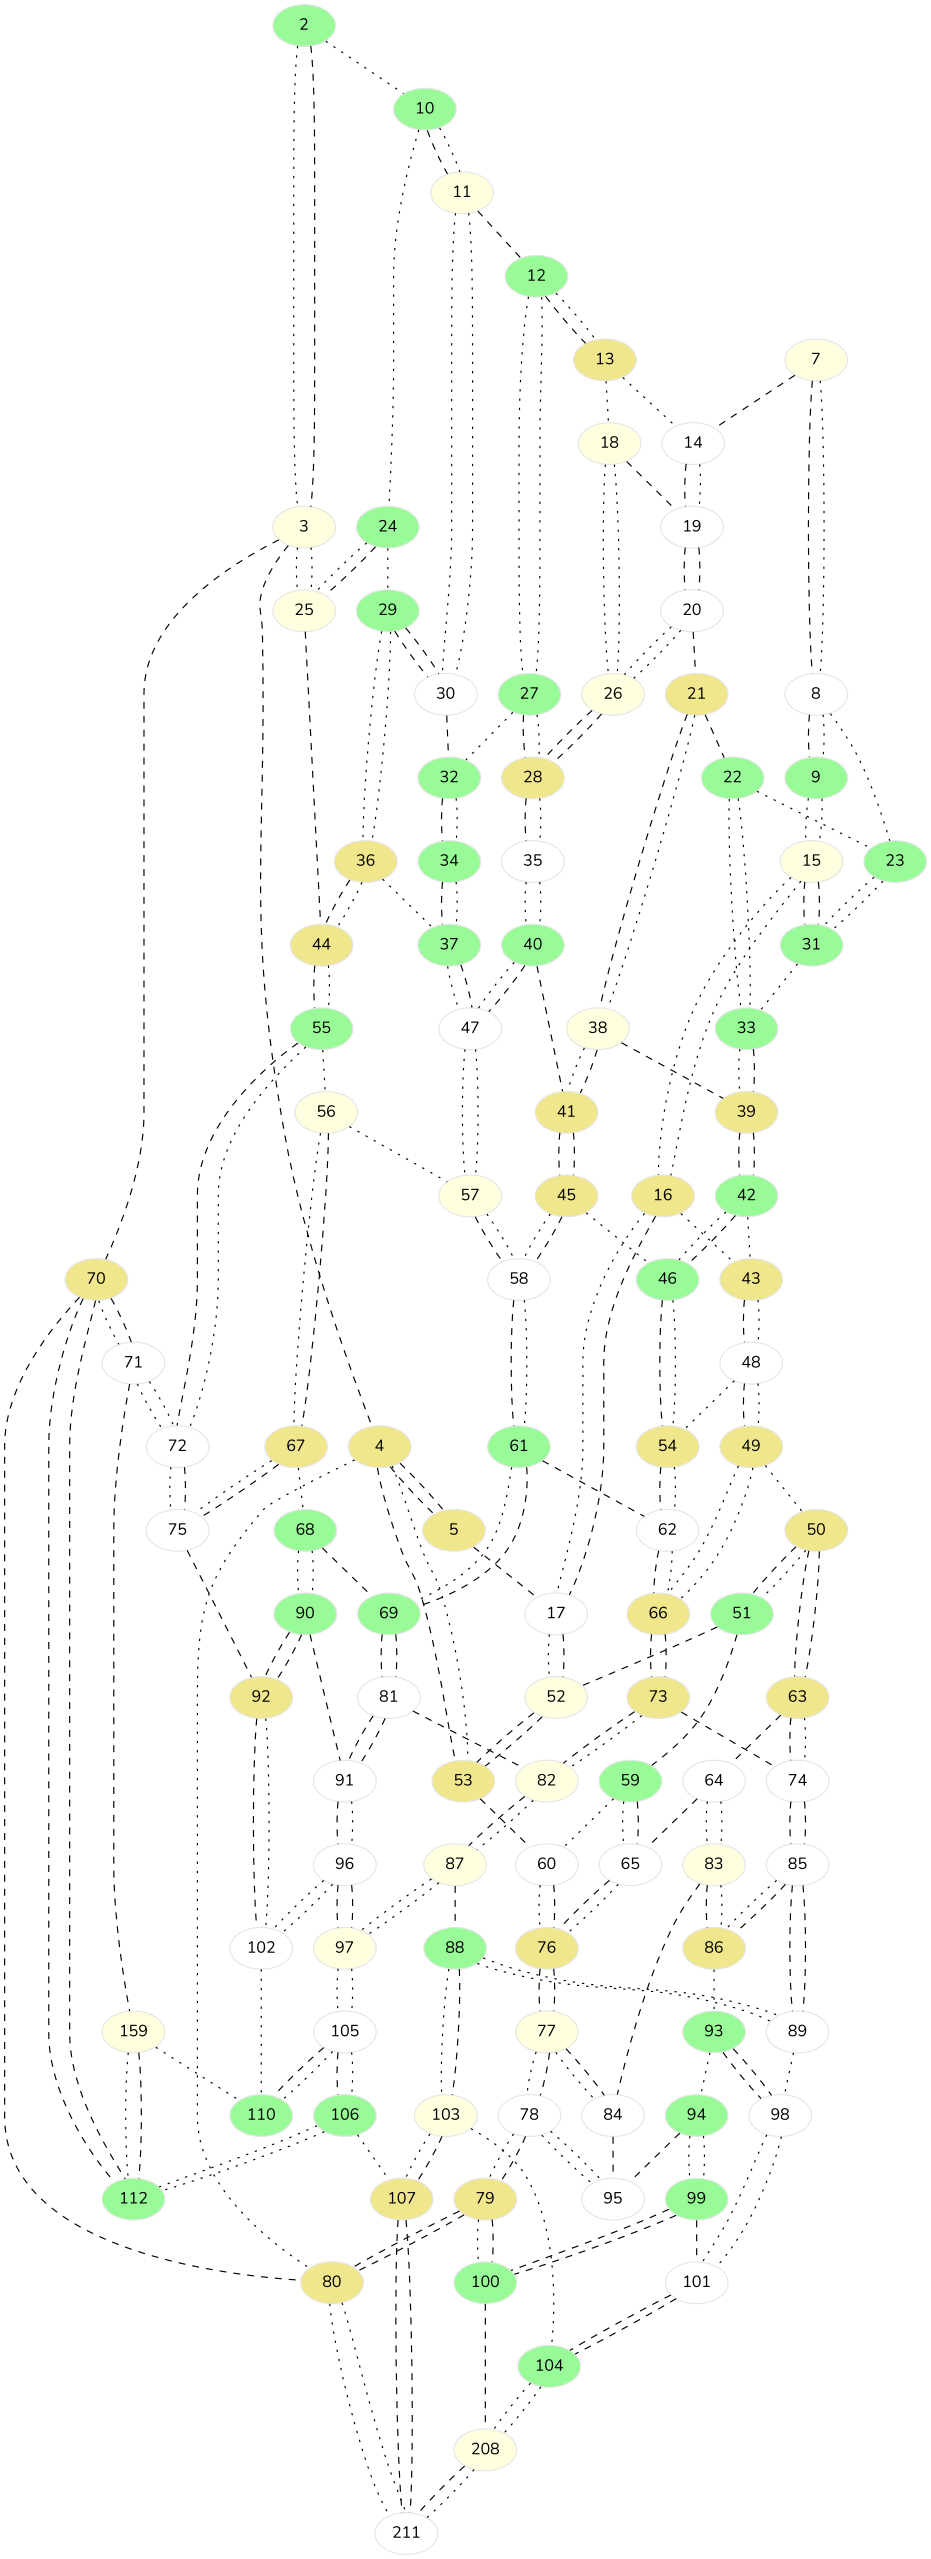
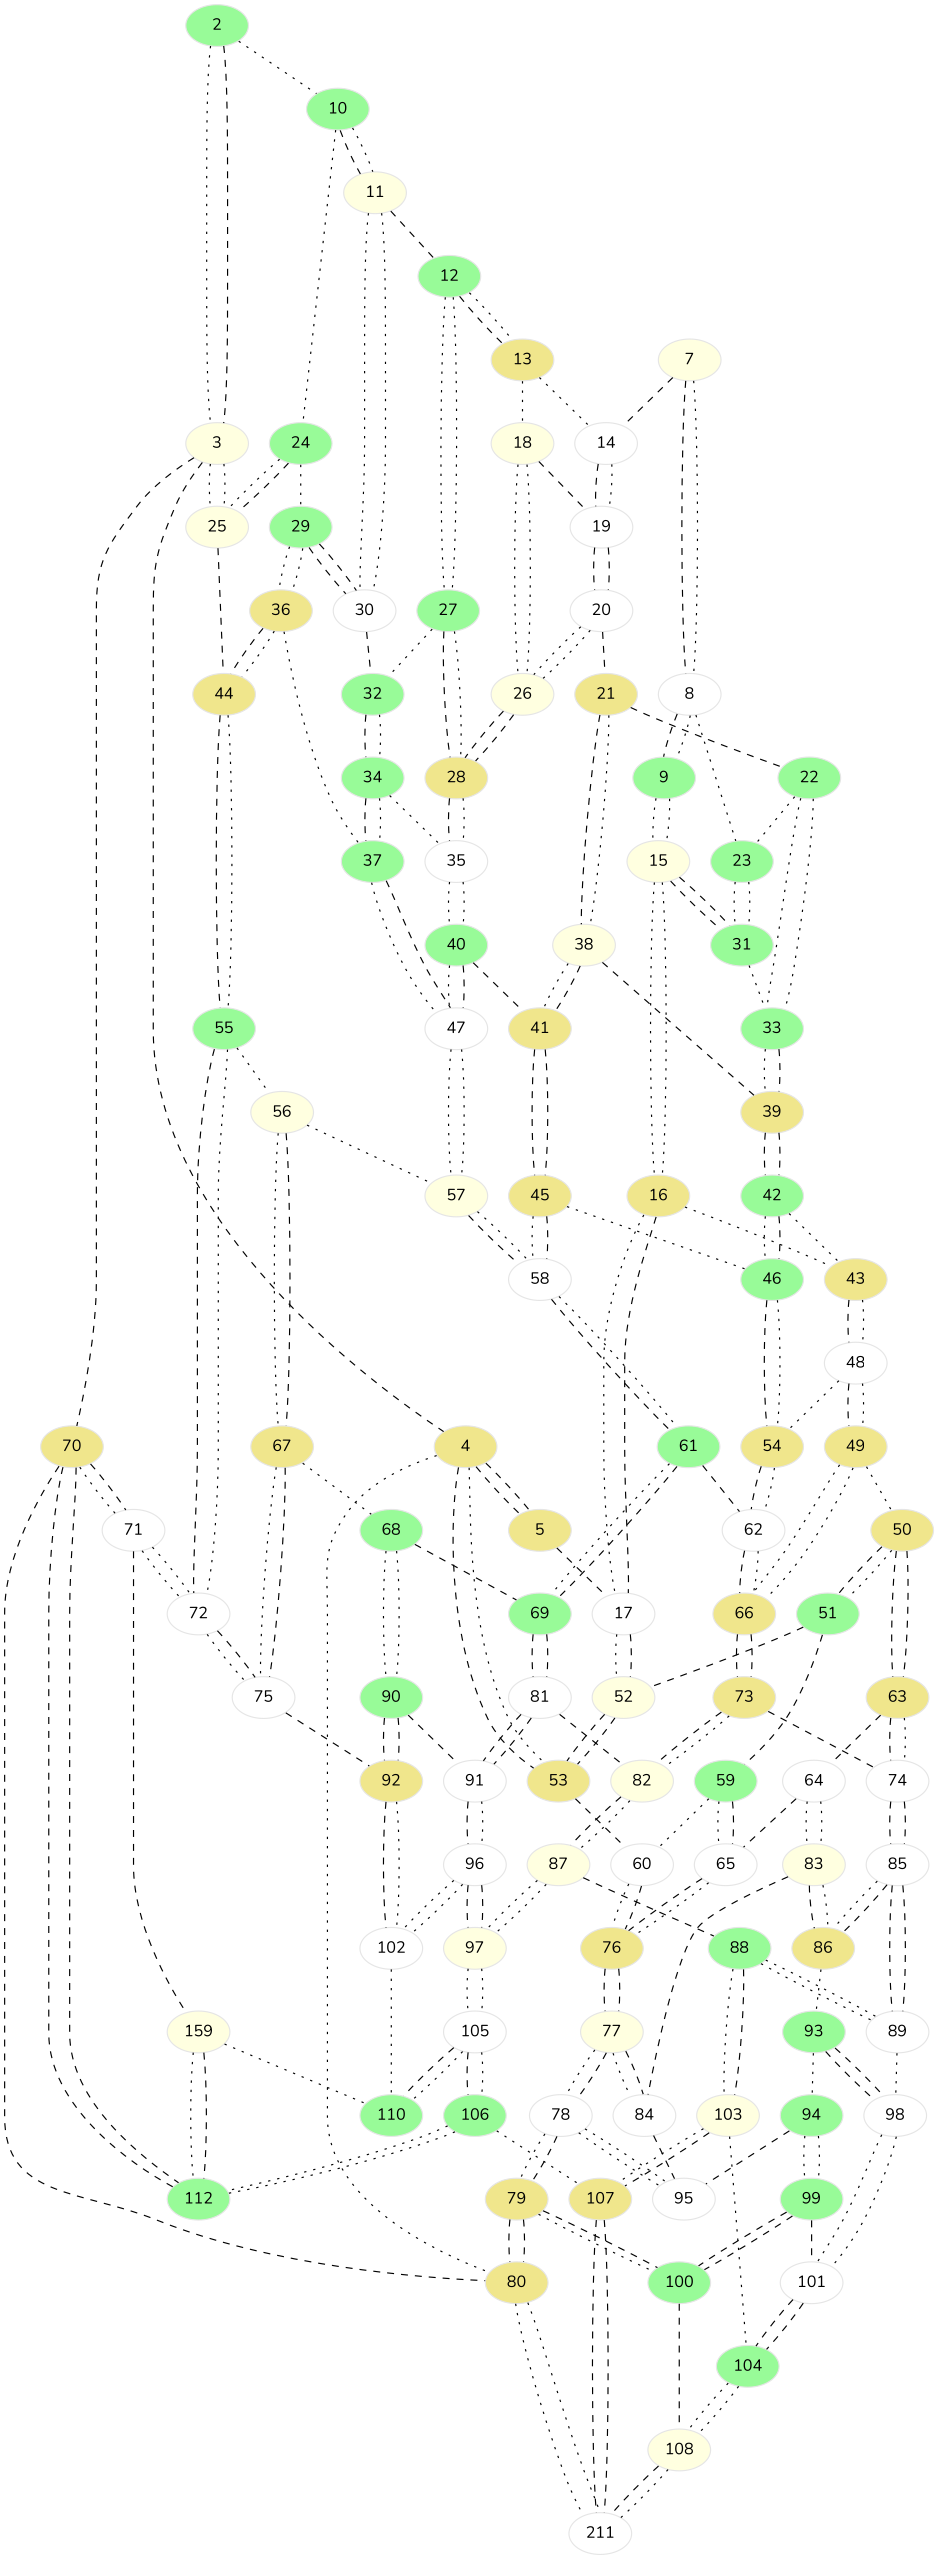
none -> (414, 820)
(485, 2450) -> (679, 2450)
